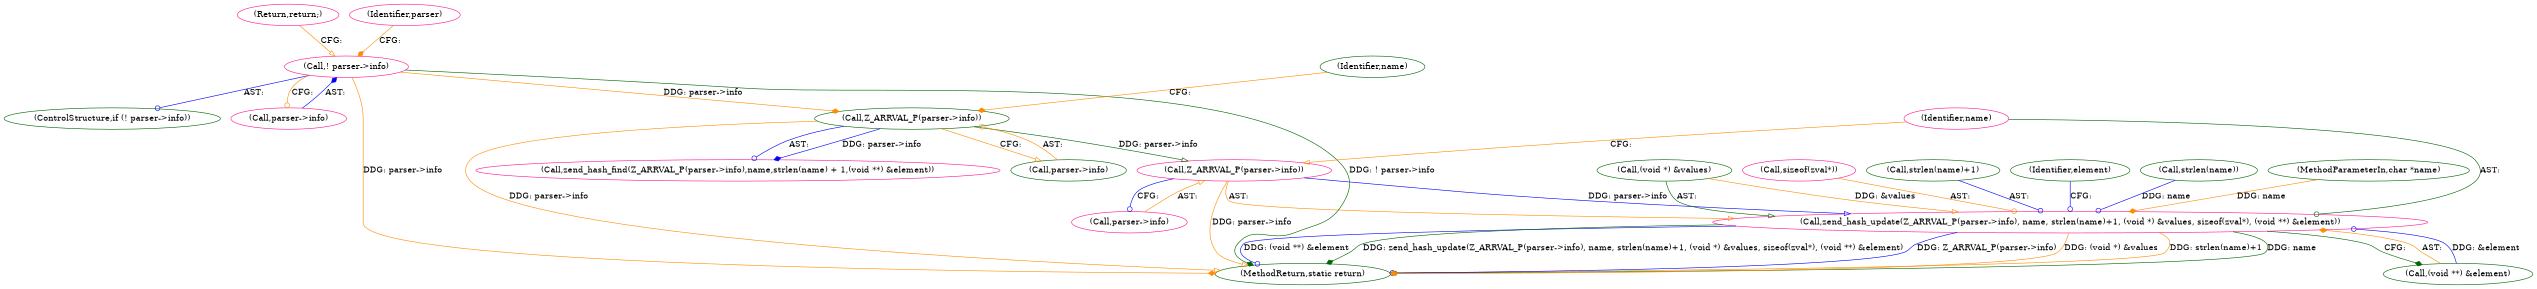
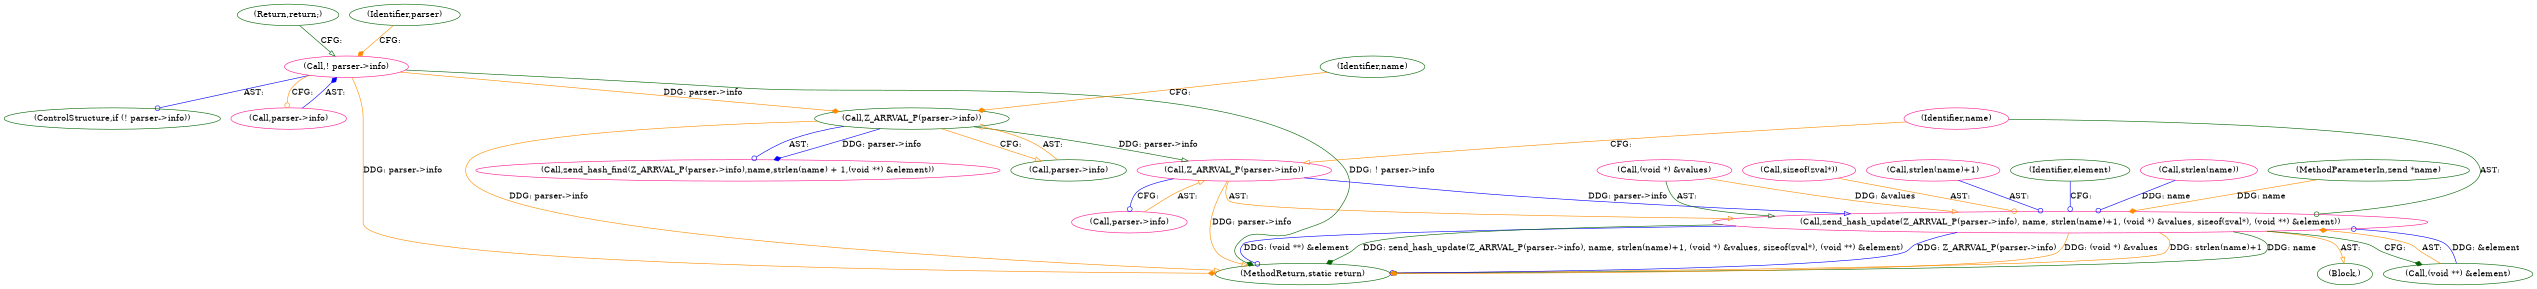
(288, 15) -> (288, 15)
(405, 15) -> (405, 15)
(315, 39) -> (315, 39)
(1664, 170) -> (1664, 170)
(1933, 170) -> (1933, 170)
(2199, 170) -> (2199, 170)
(2369, 170) -> (2369, 170)
none -> (2345, 274)
